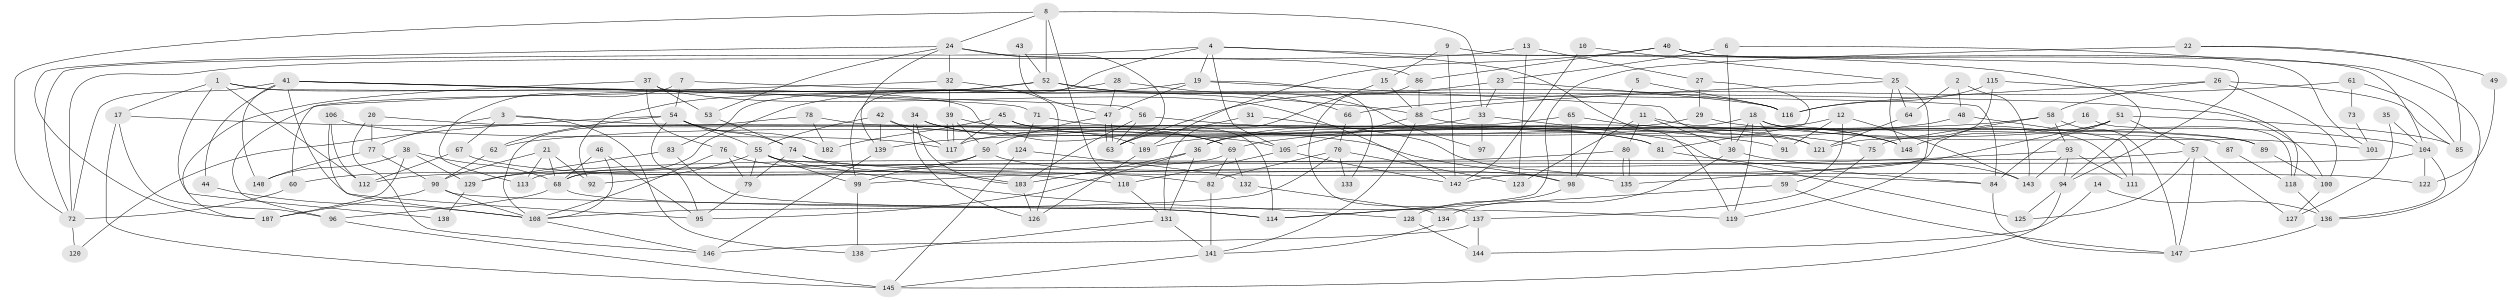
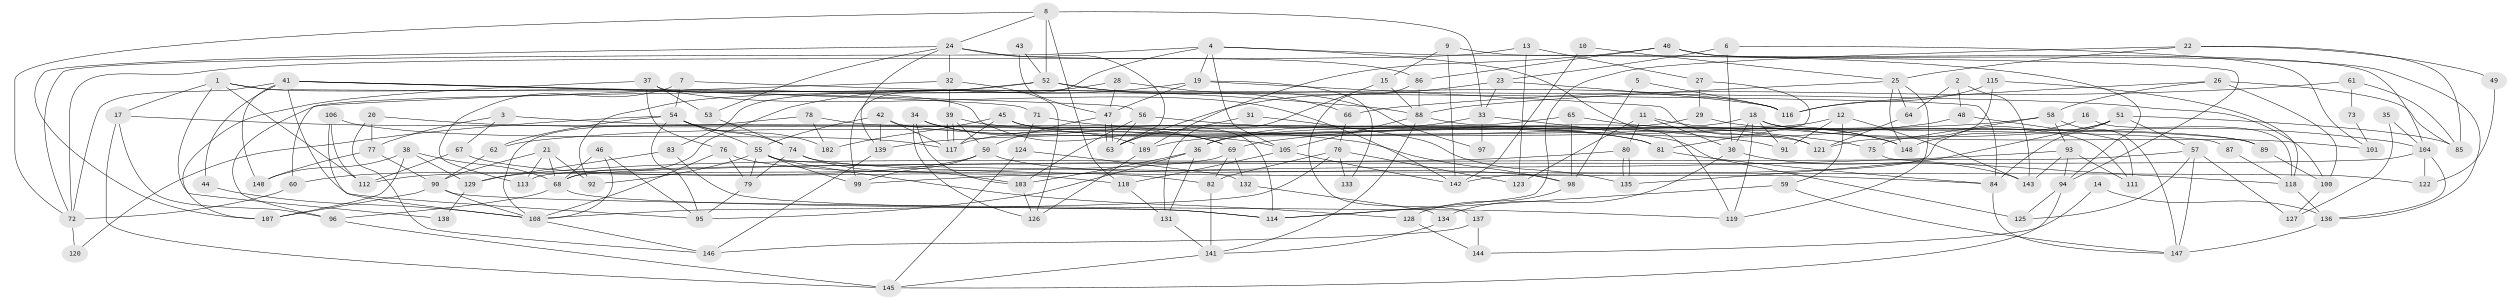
none -> (2001, 64)
(1683, 210) -> (2070, 171)
(858, 254) -> none
